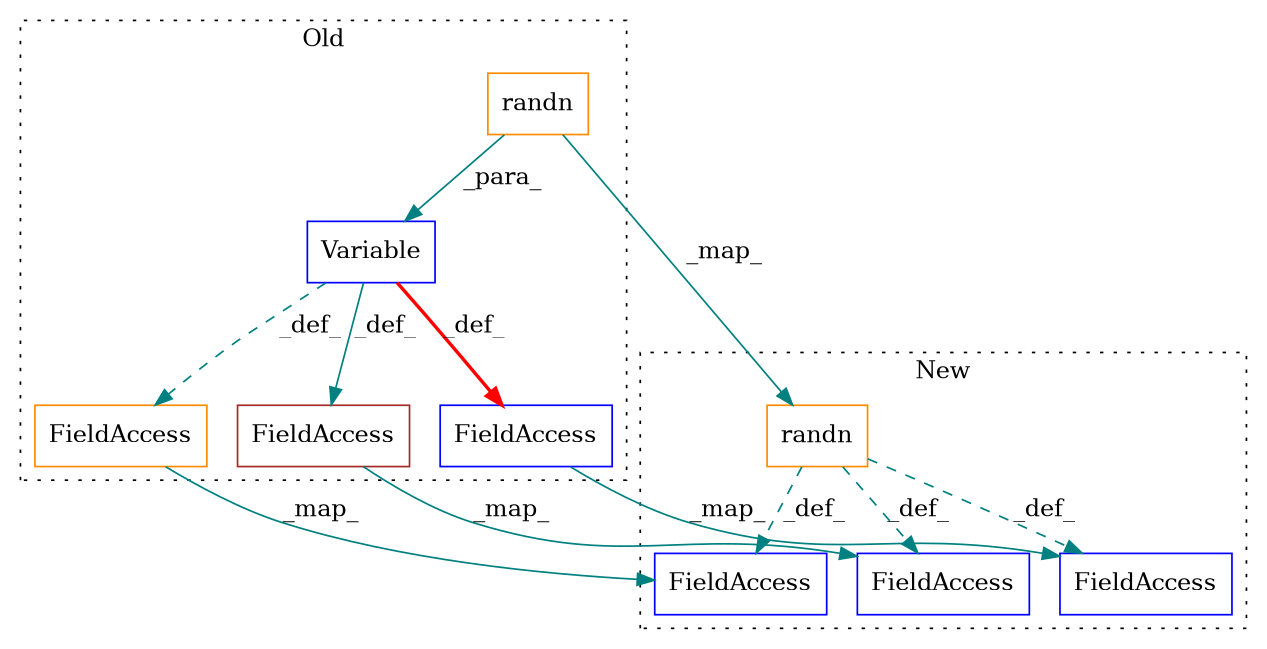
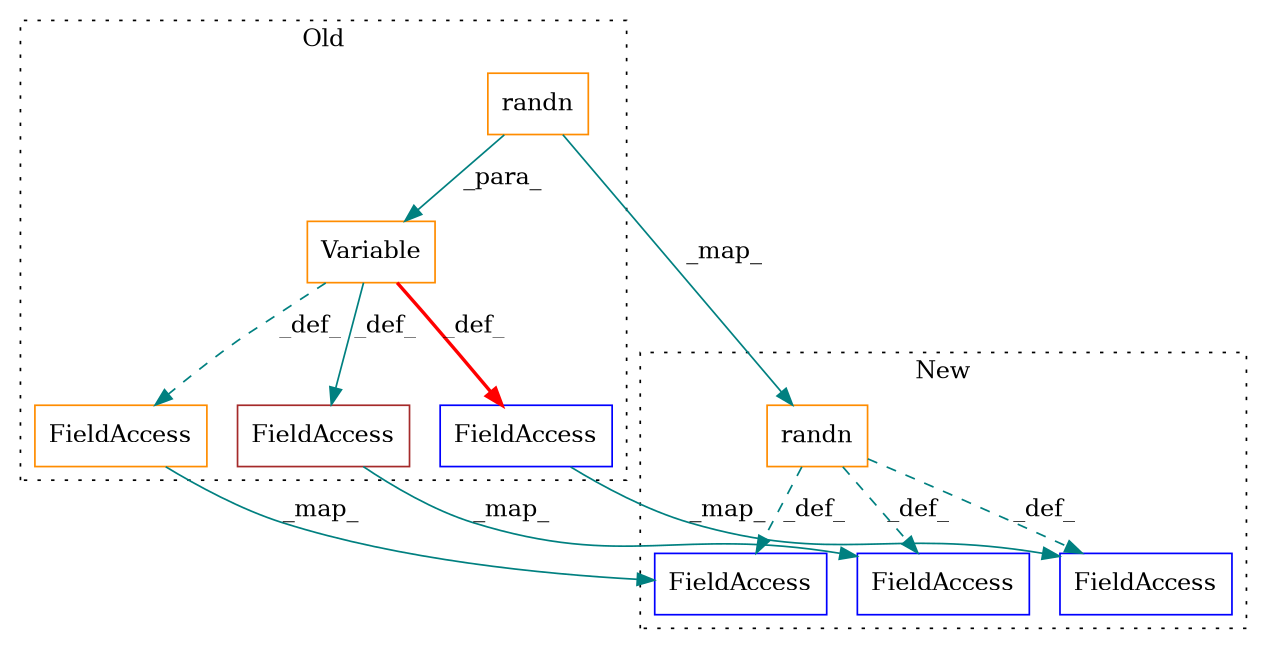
(371, 252) -> (371, 252)
